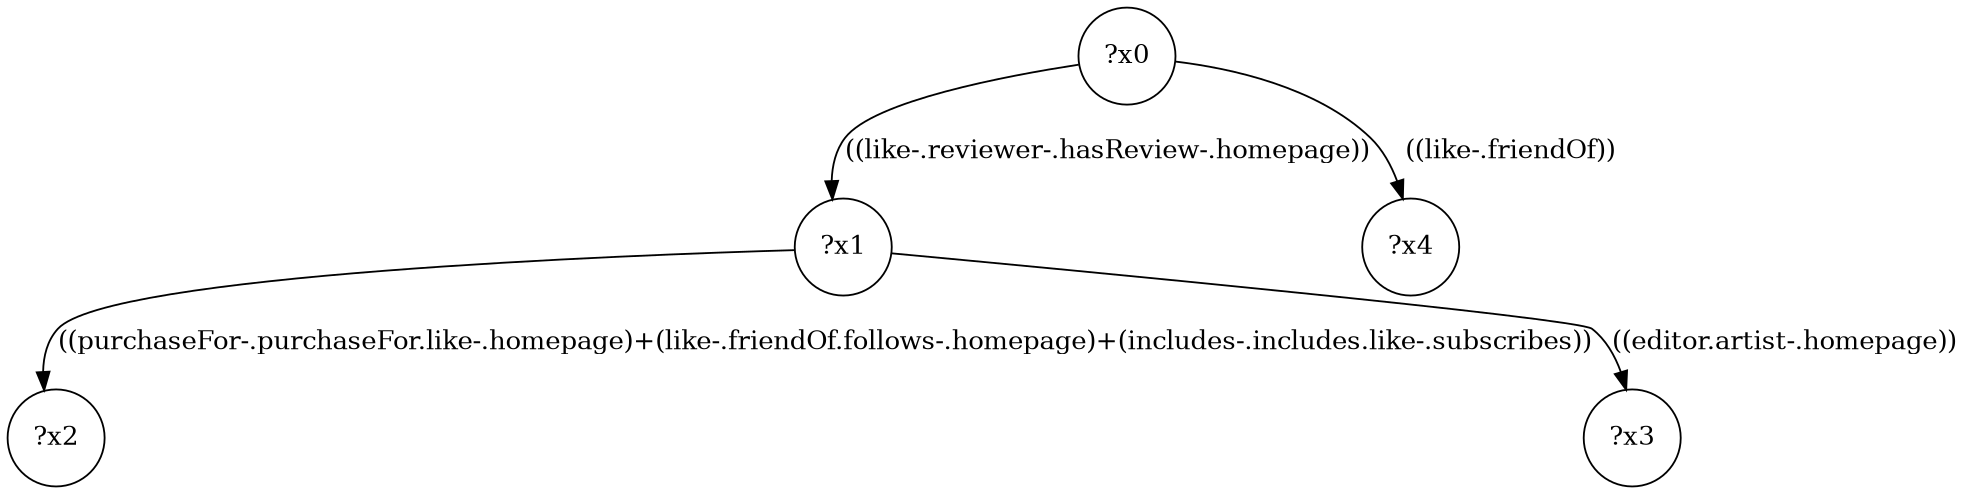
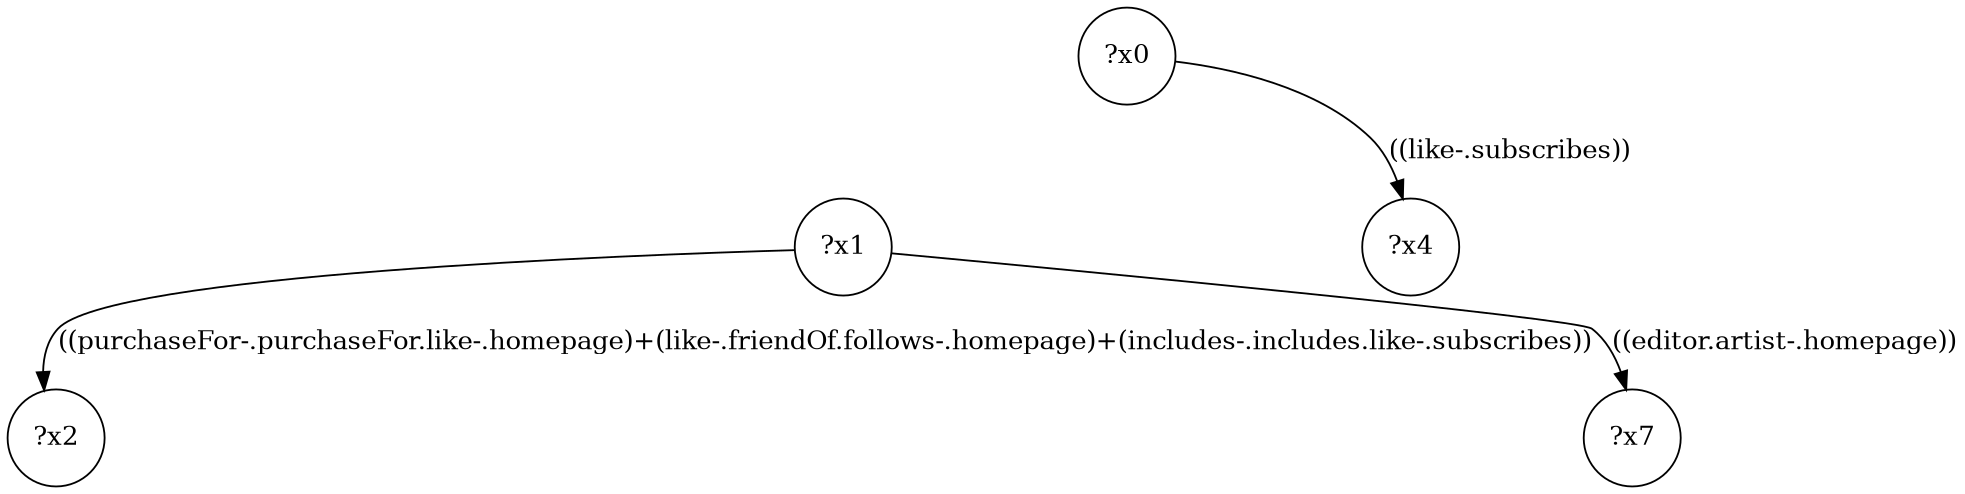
(935, 95) -> none
(1510, 152) -> (1510, 152)
(1632, 438) -> (1632, 438)
